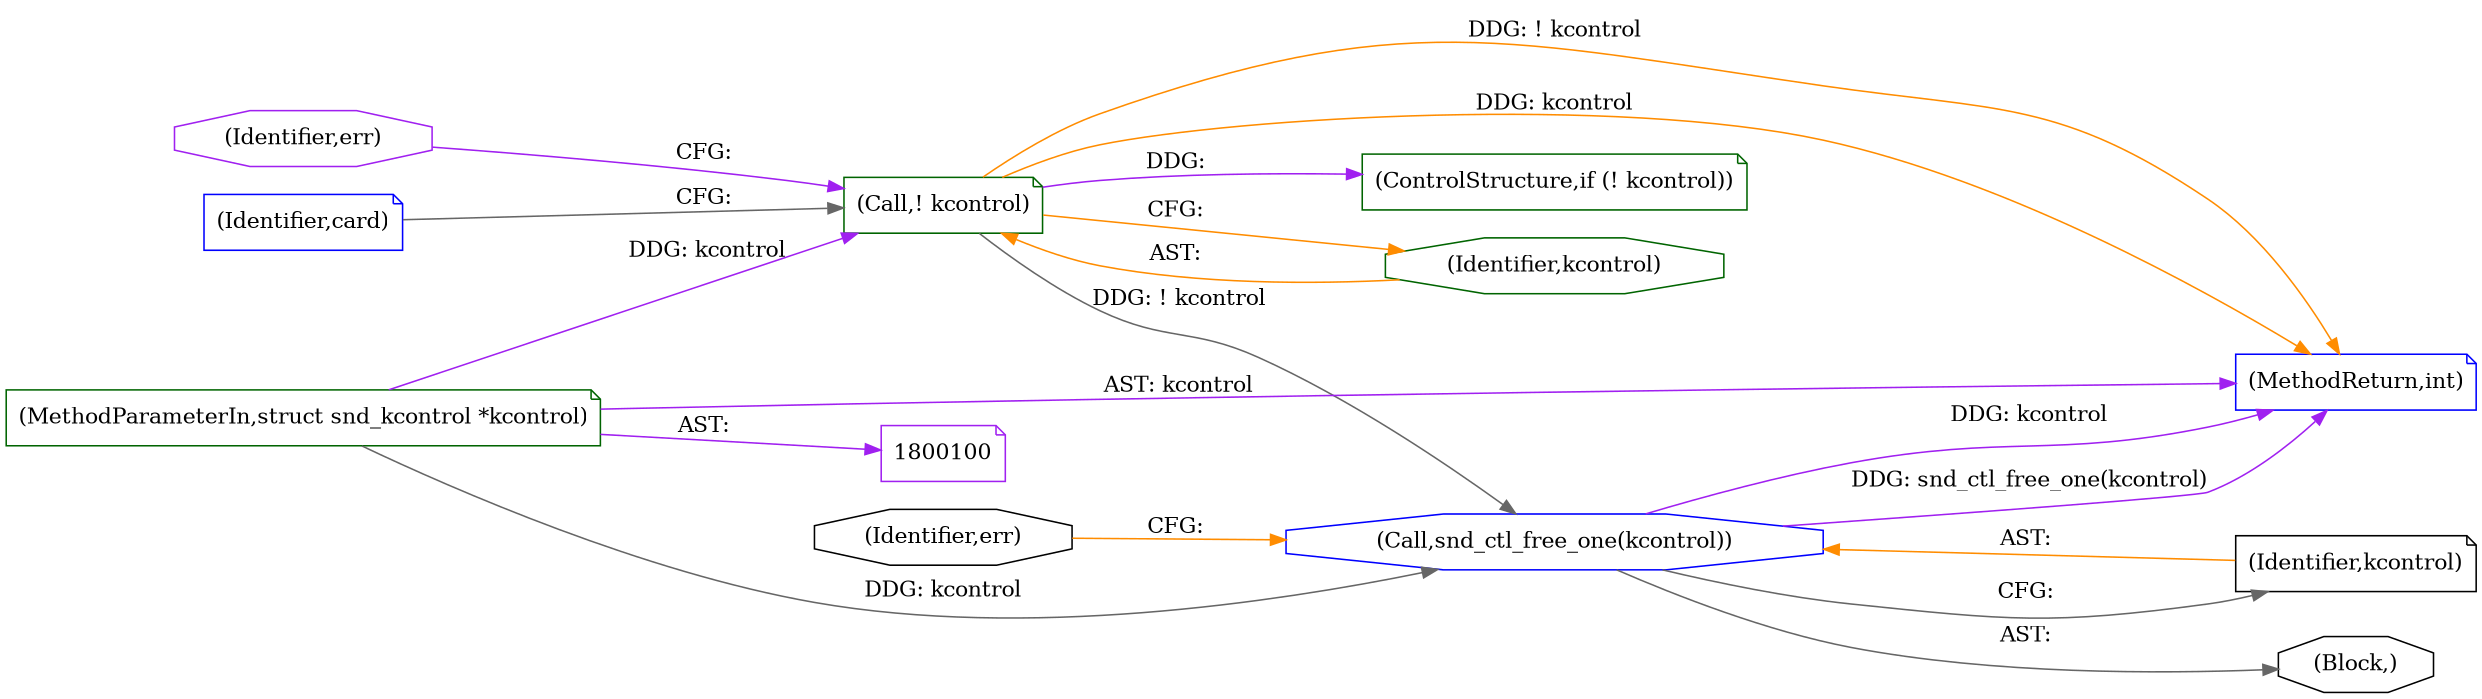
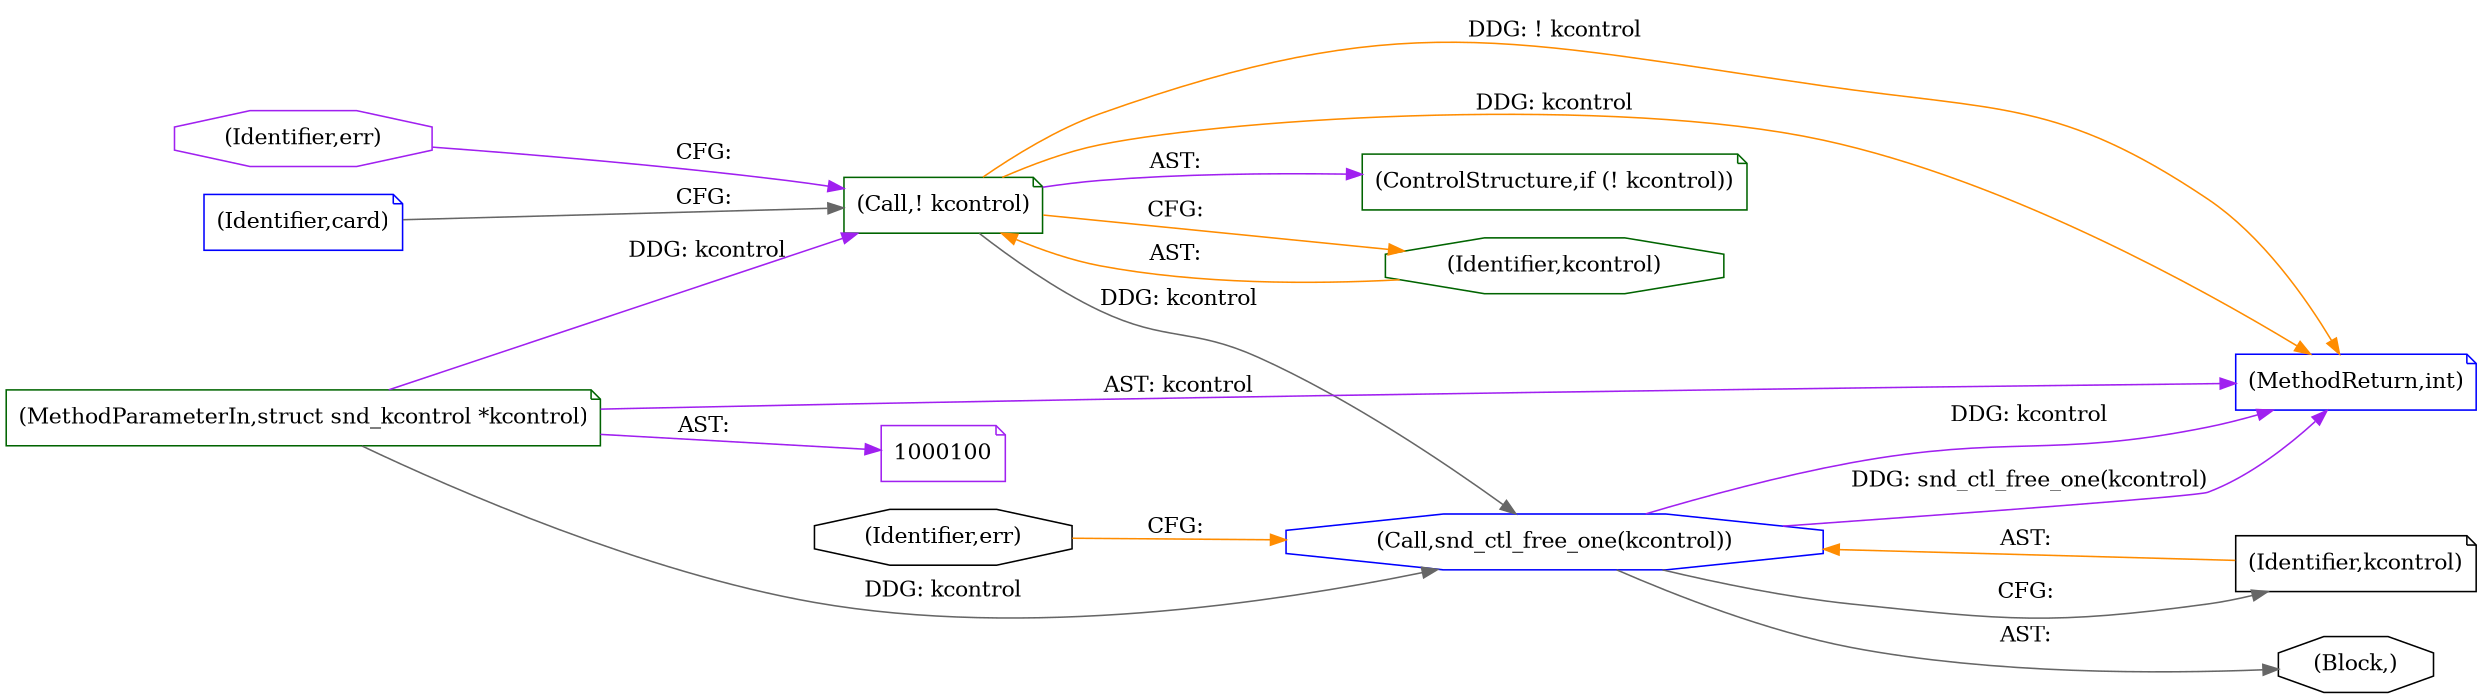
(1179, 163) -> (1179, 163)
(1179, 299) -> (1179, 299)
(943, 454) -> (943, 454)
